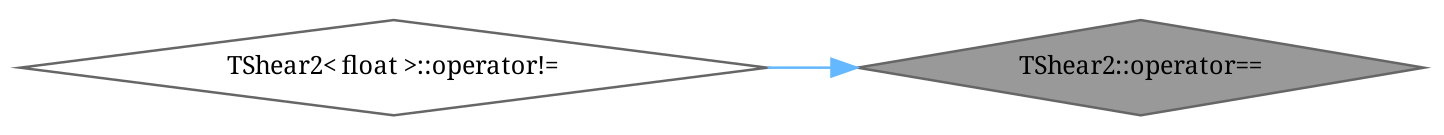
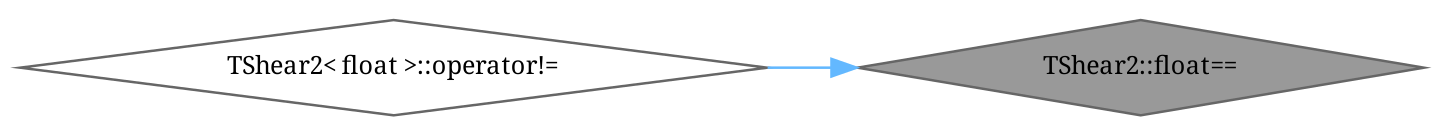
(1141, 68) -> (1141, 68)
